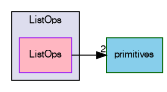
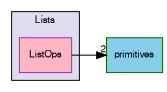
(45, 21) -> (45, 21)
